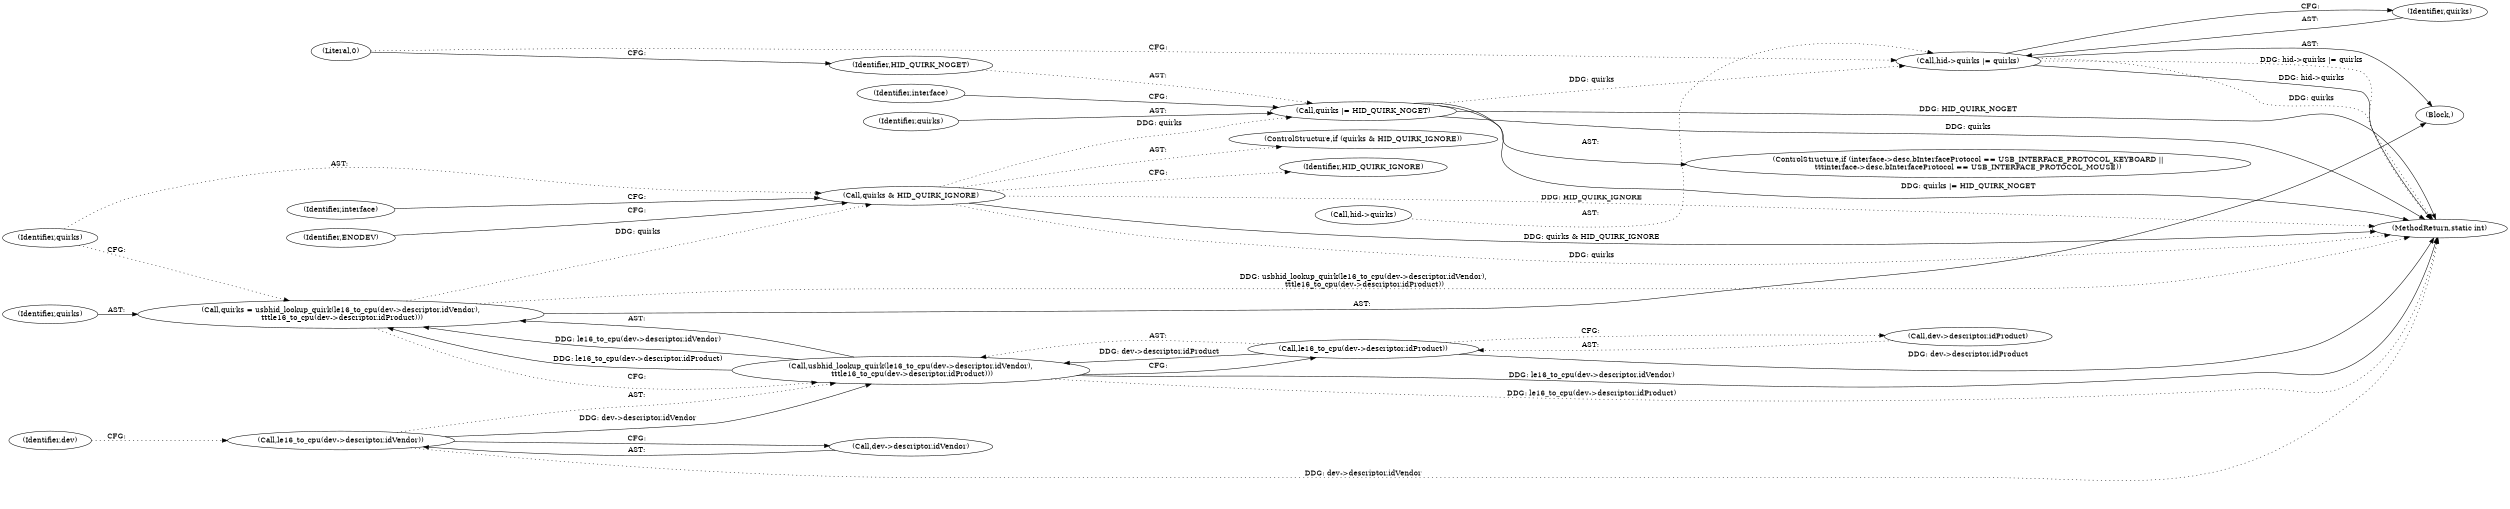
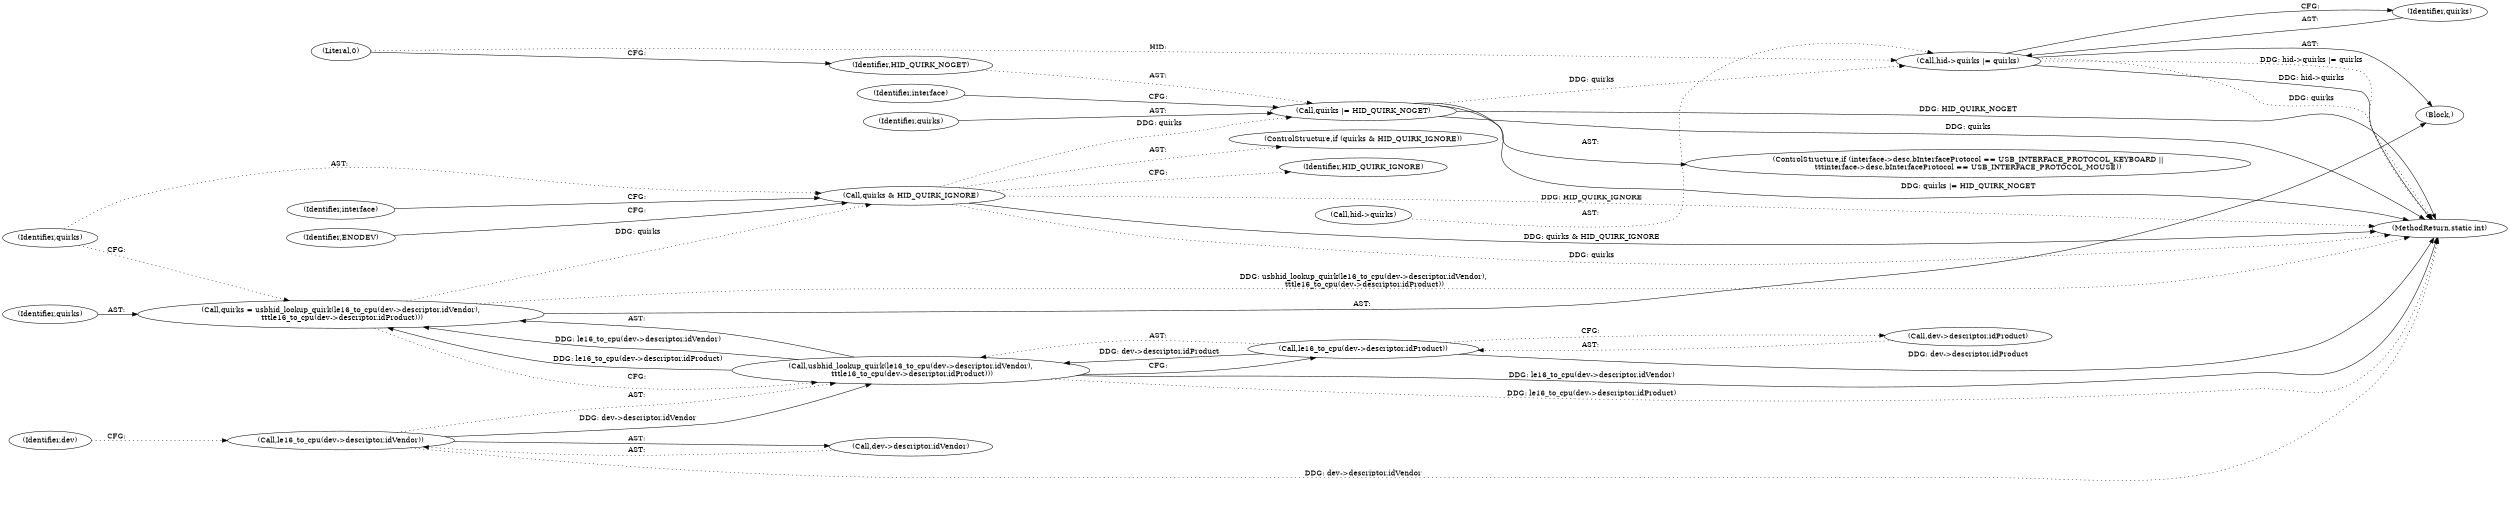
(1159, 48) -> (1159, 48)
(638, 439) -> (638, 439)
(632, 455) -> (632, 455)
